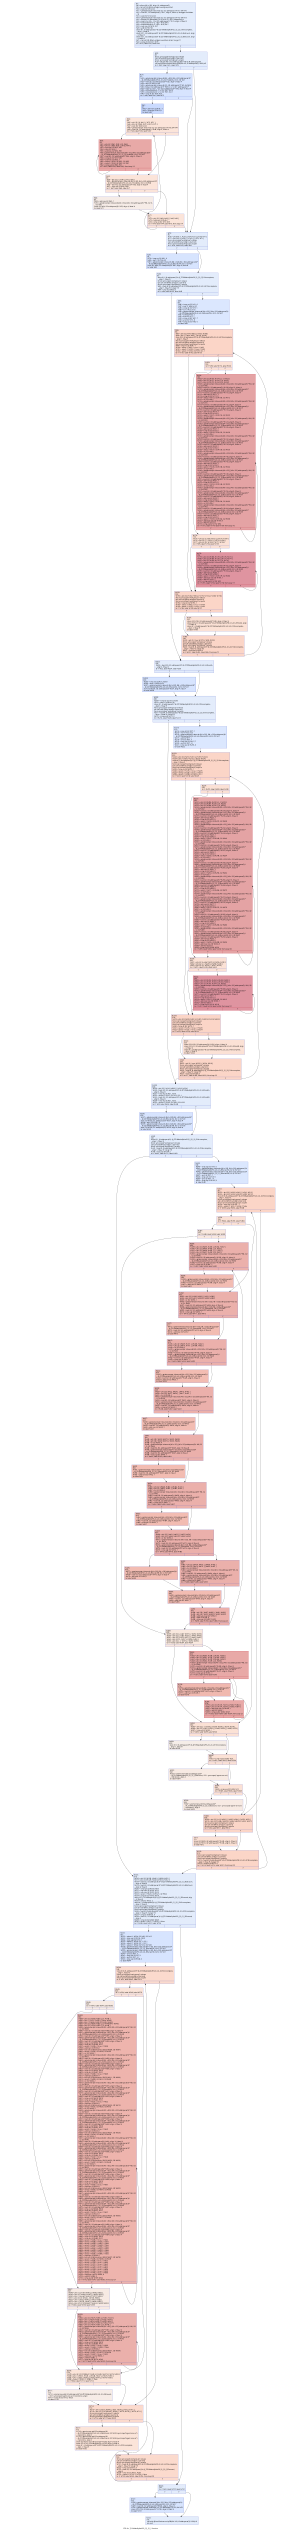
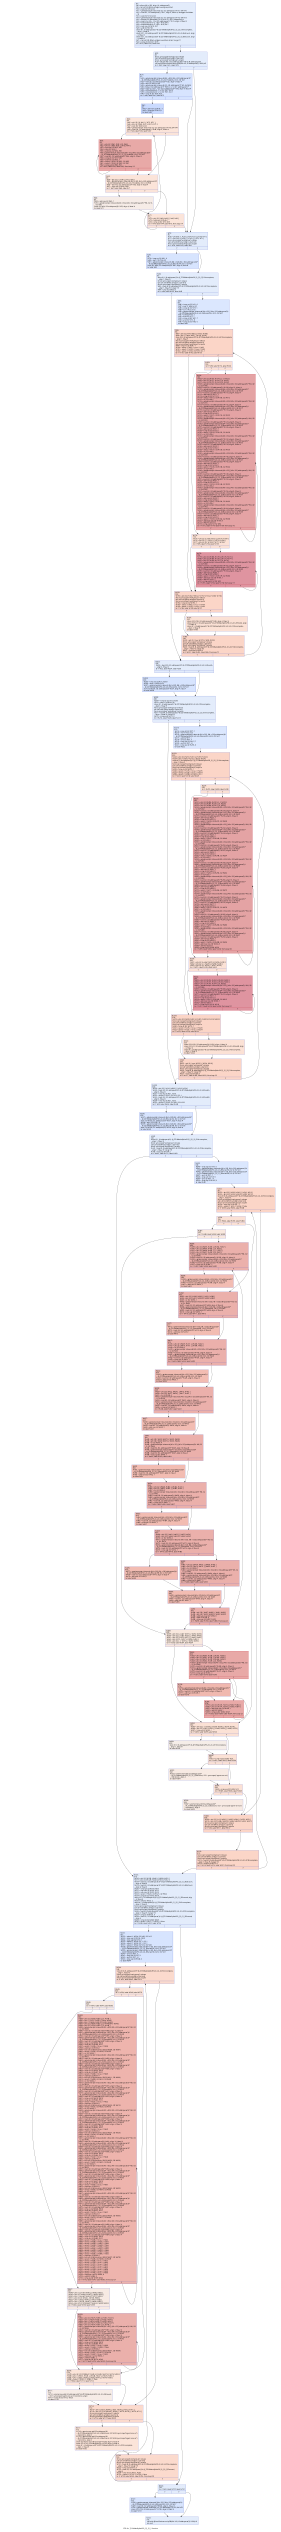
(215, 1841) -> none
